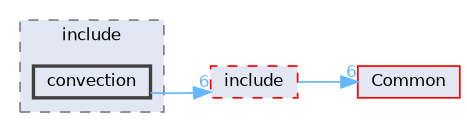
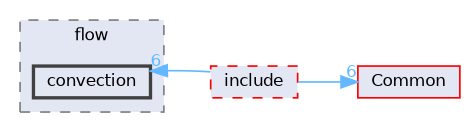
(92, 36) -> (92, 36)
(174, 93) -> (189, 71)
